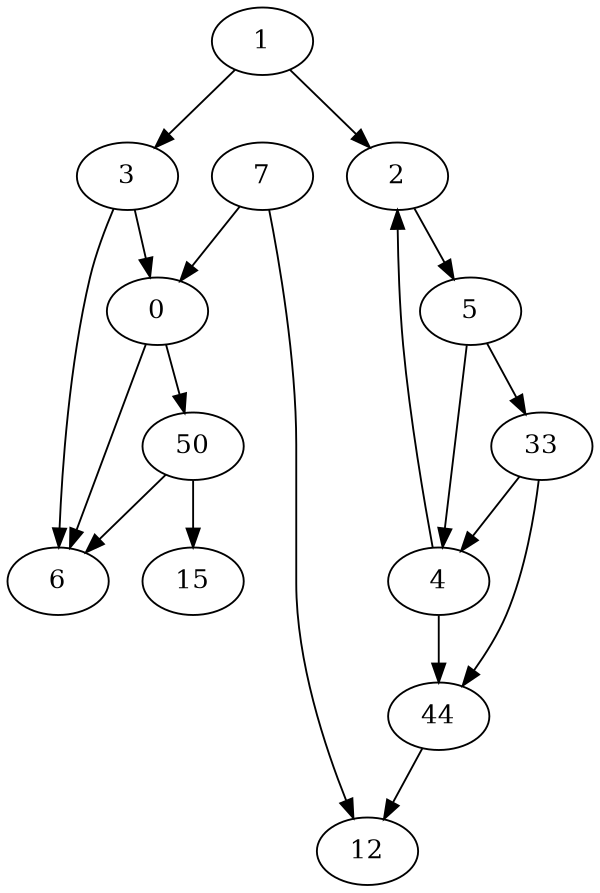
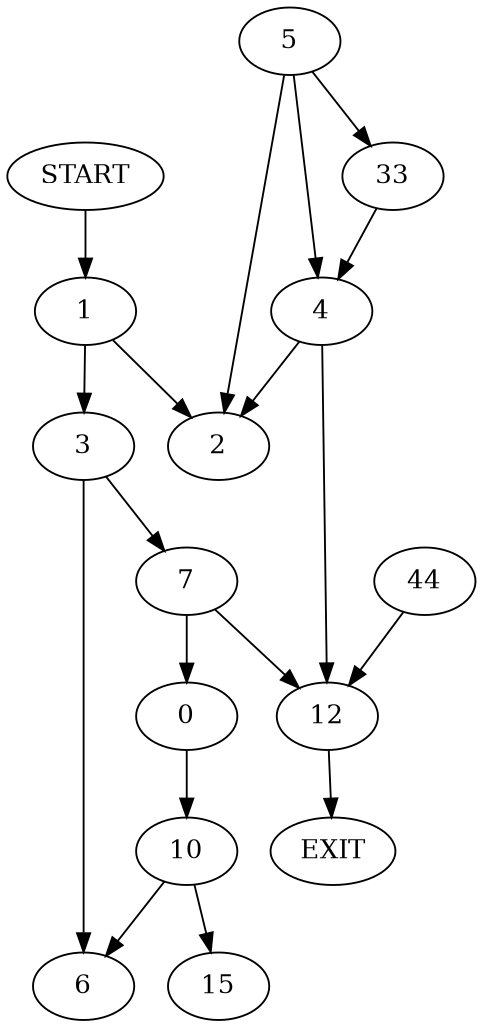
none -> (85, 176)
(140, 234) -> (129, 506)
(430, 236) -> (256, 234)
(111, 437) -> none
(193, 446) -> (187, 851)
(519, 580) -> none
(439, 640) -> (324, 504)
none -> (333, 851)
